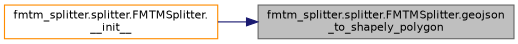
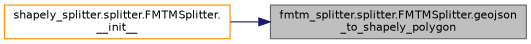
(111, 22) -> (117, 22)
